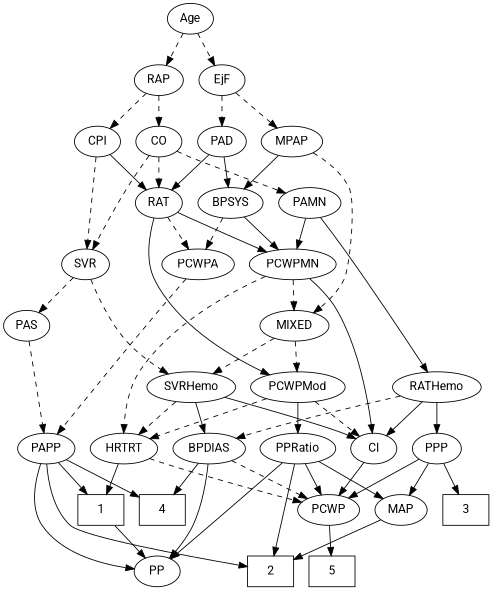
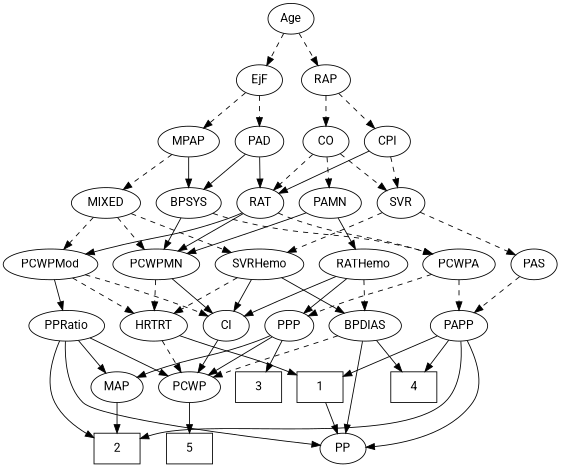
(293, 291) -> (128, 230)
none -> (374, 293)
